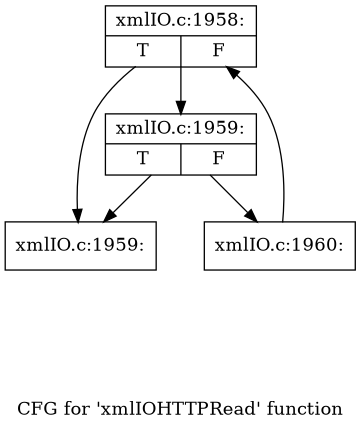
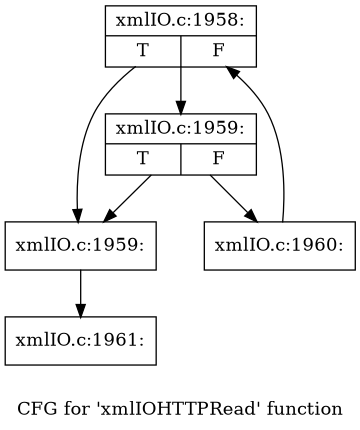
none -> (81, 341)
